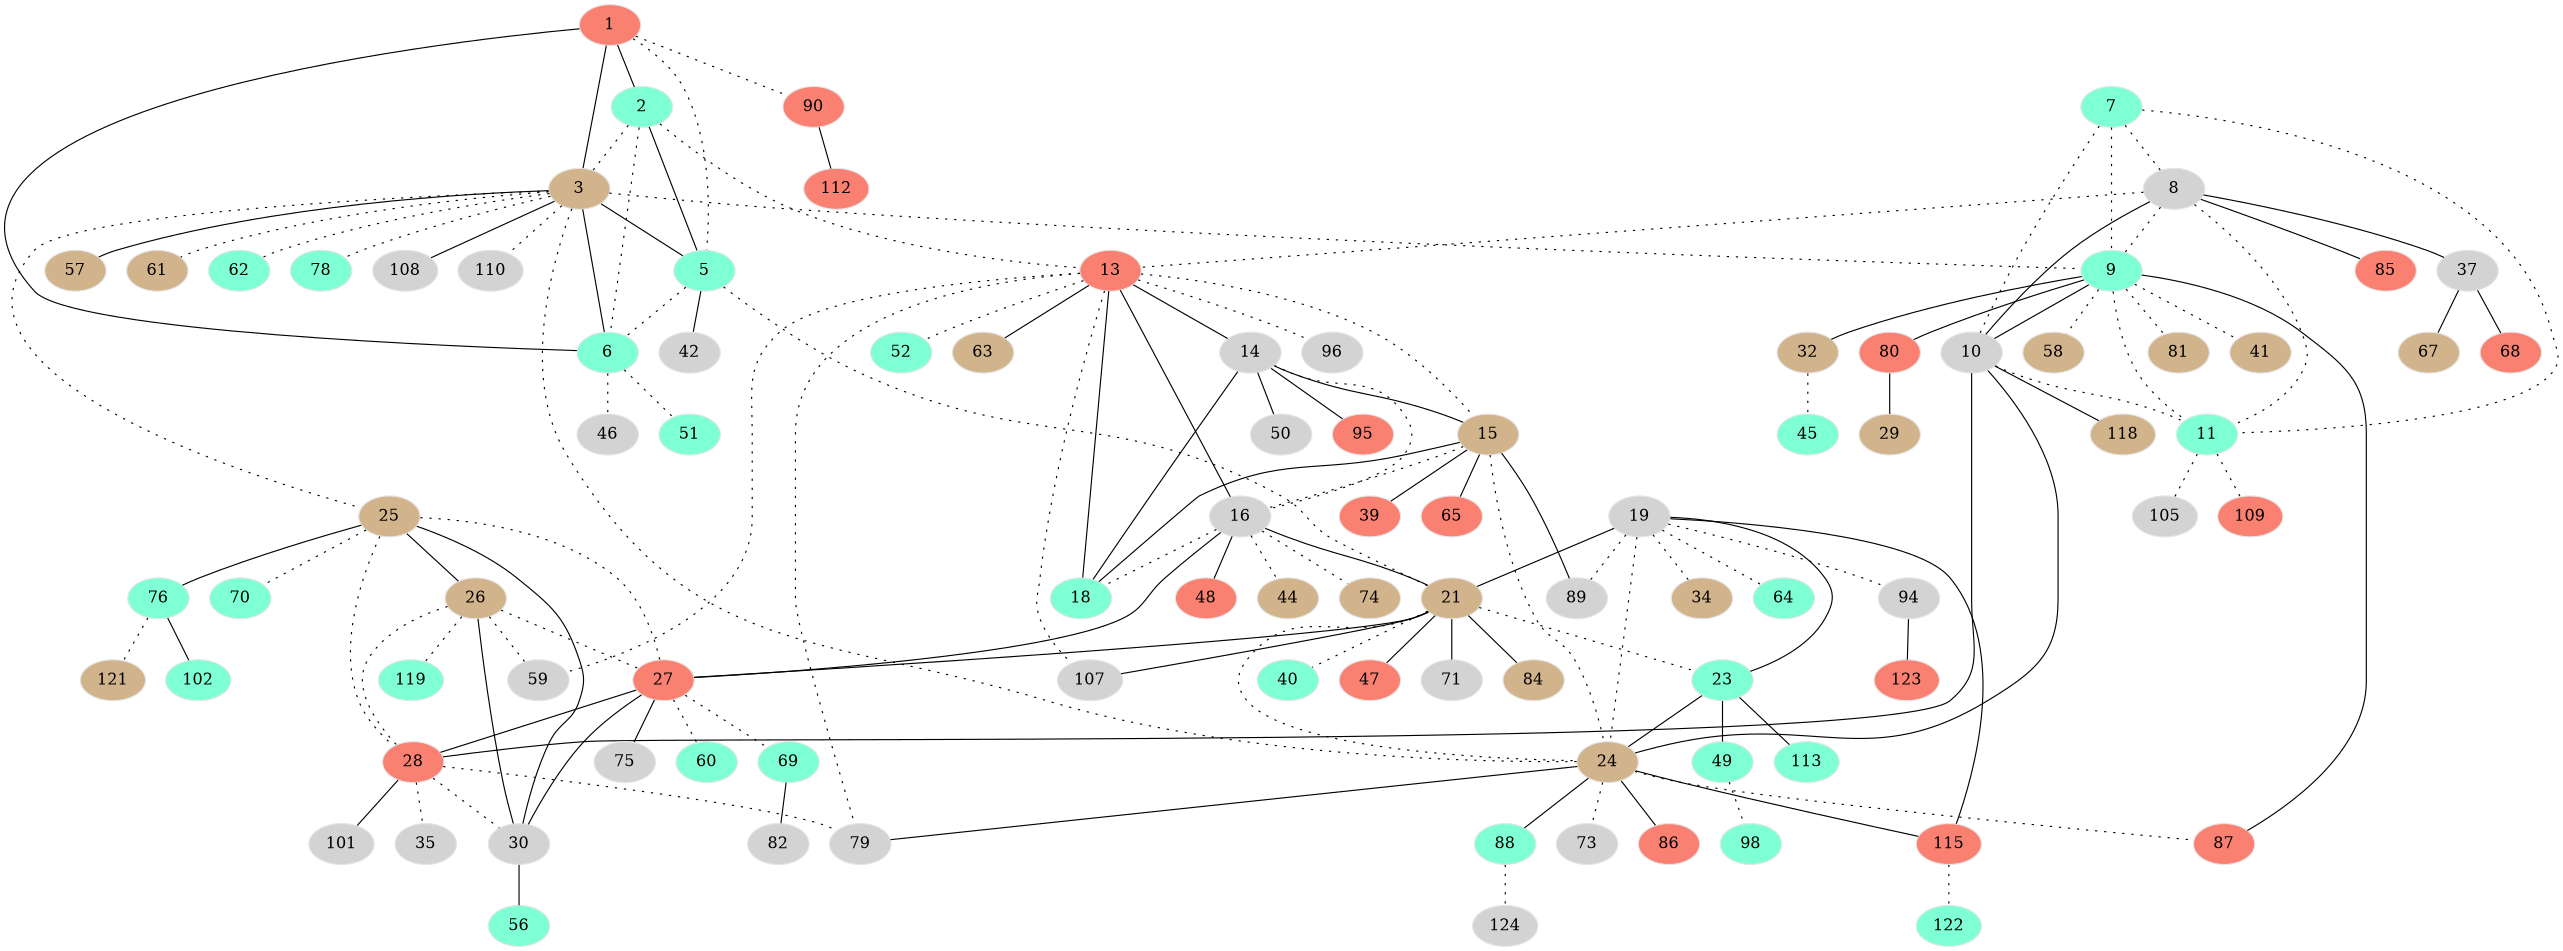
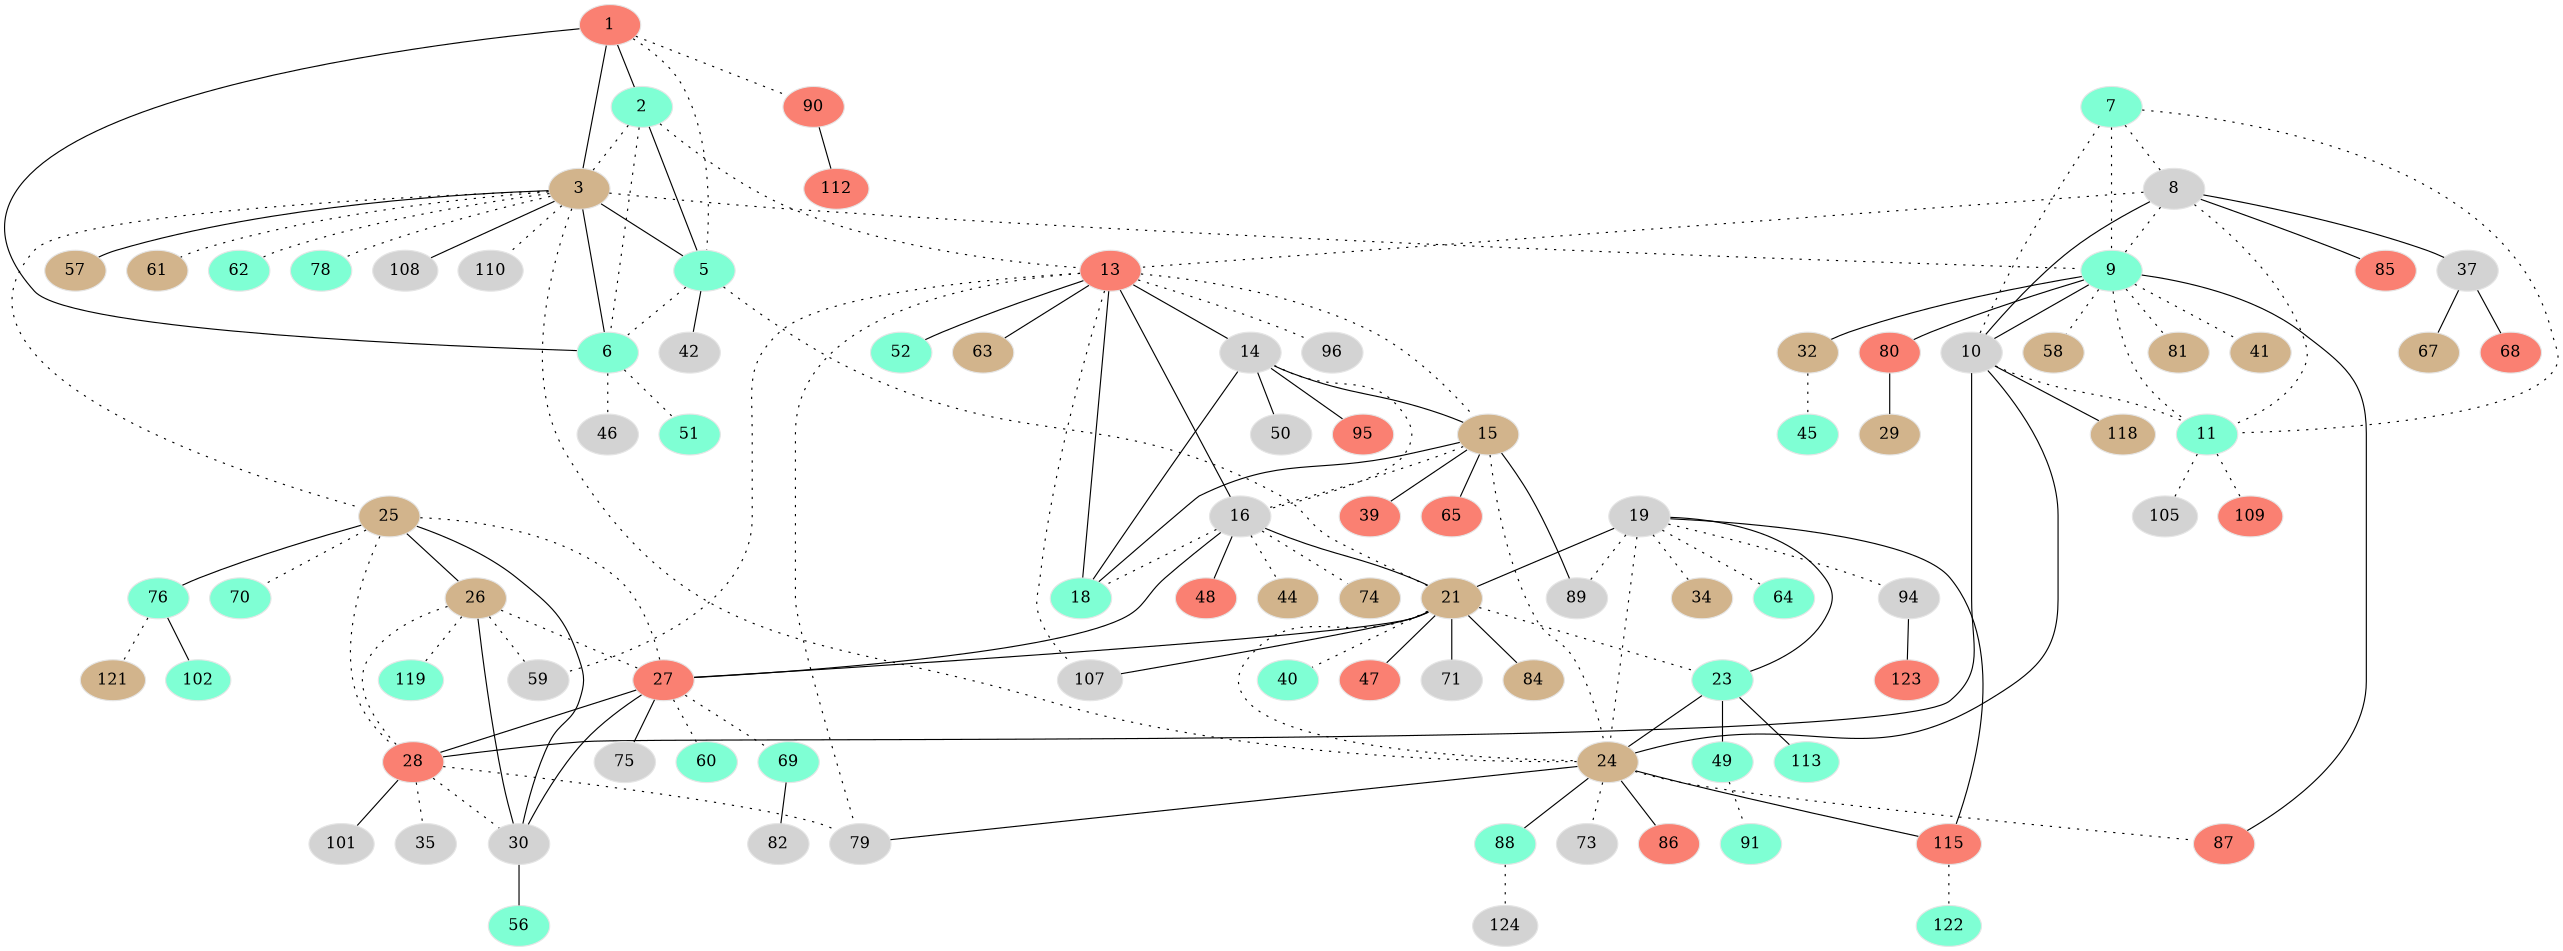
(1004, 308) -> (1004, 308)
(1751, 844) -> (1751, 844)
